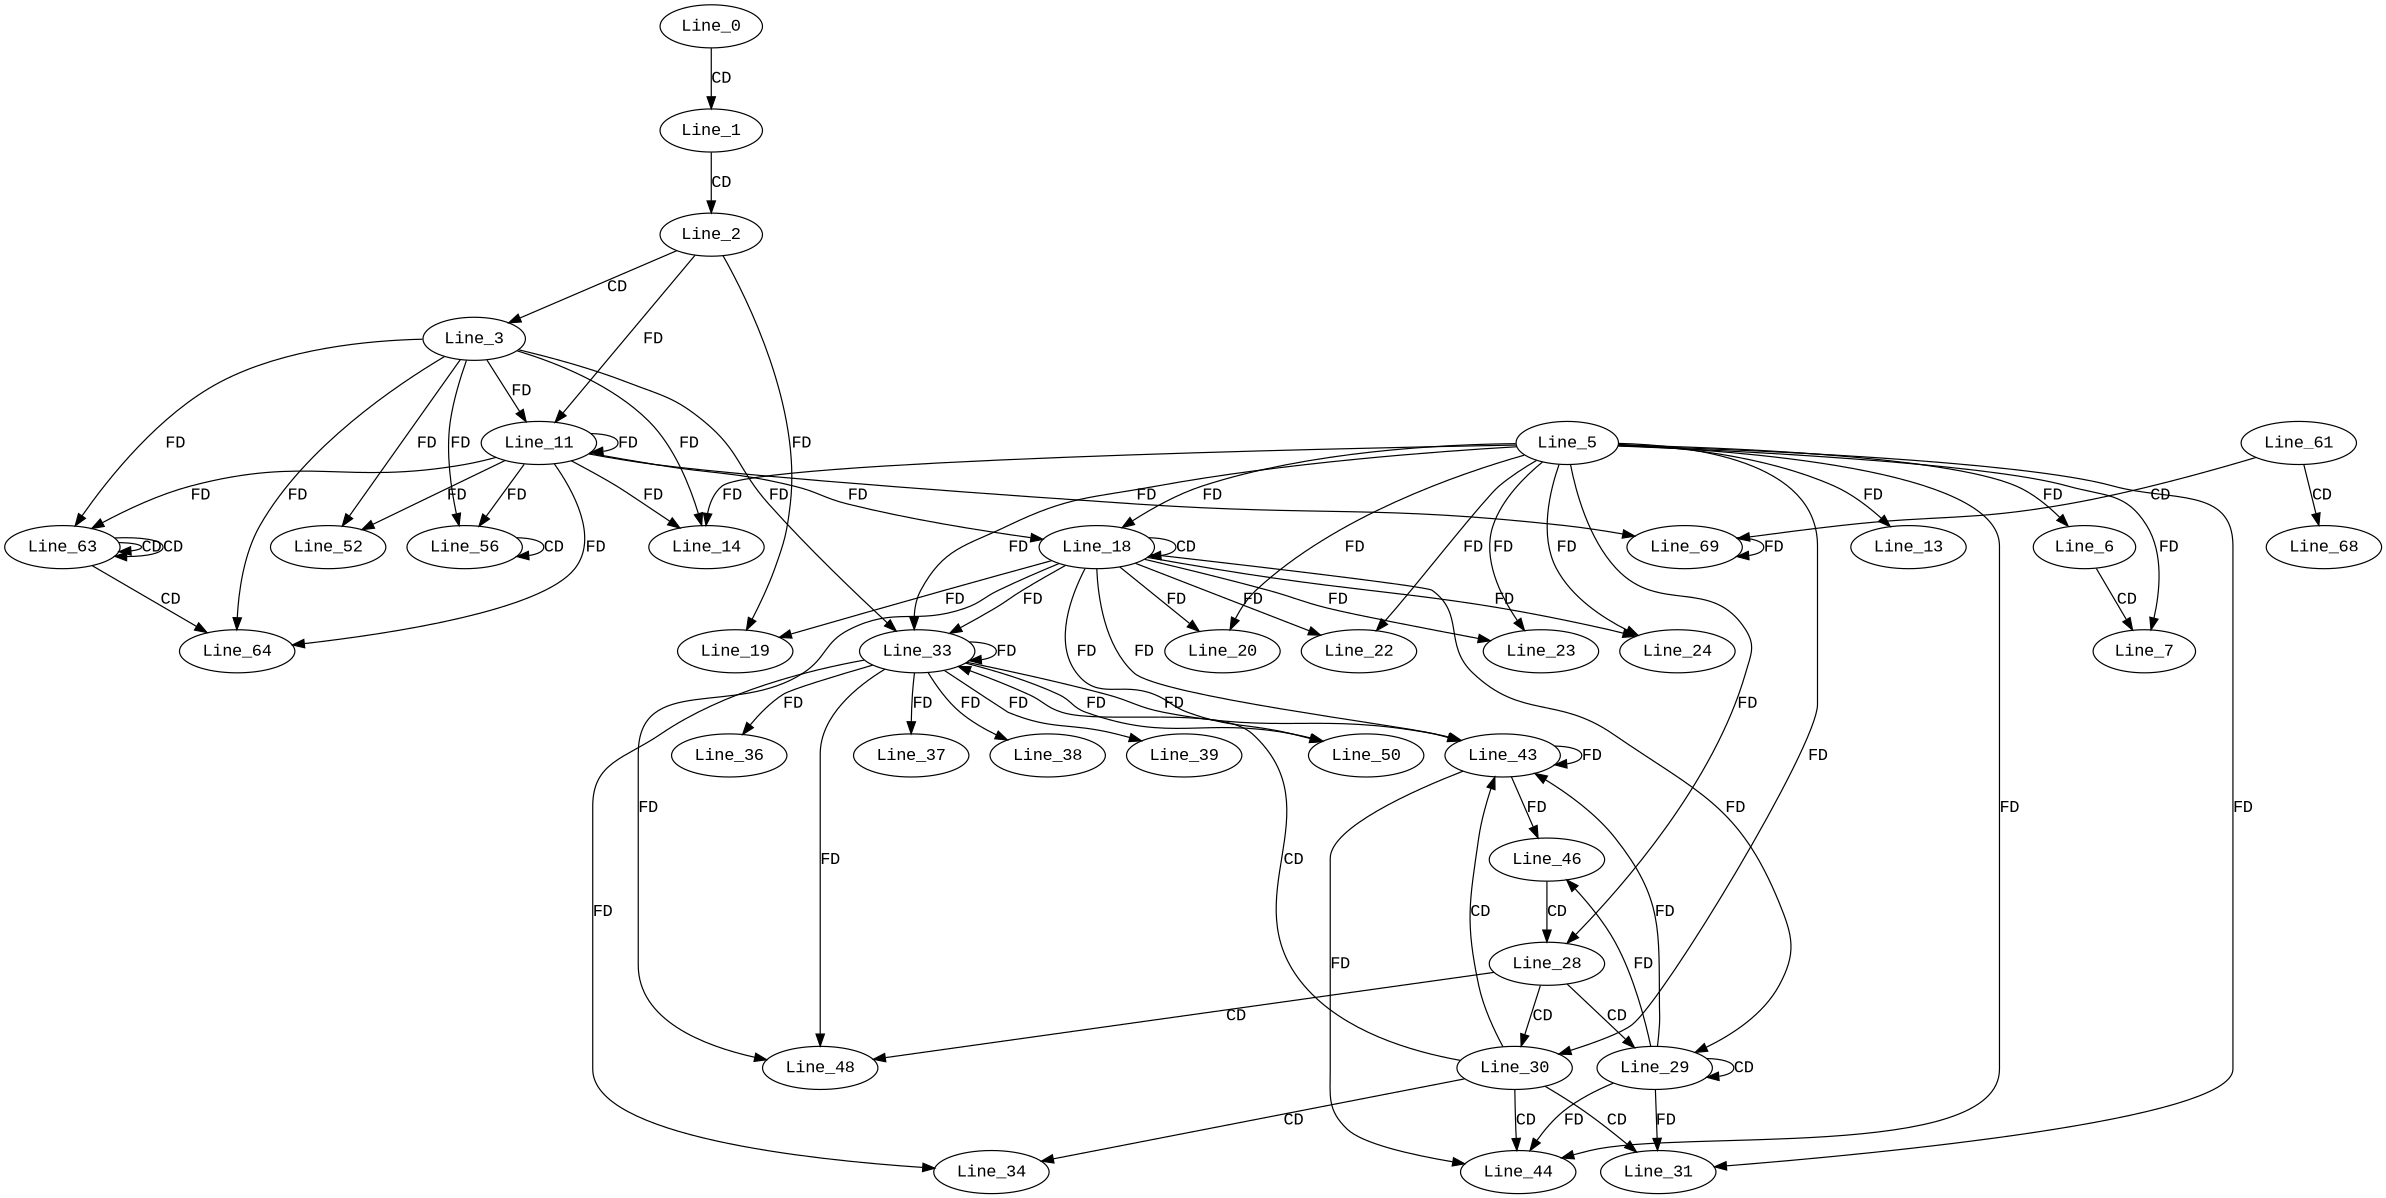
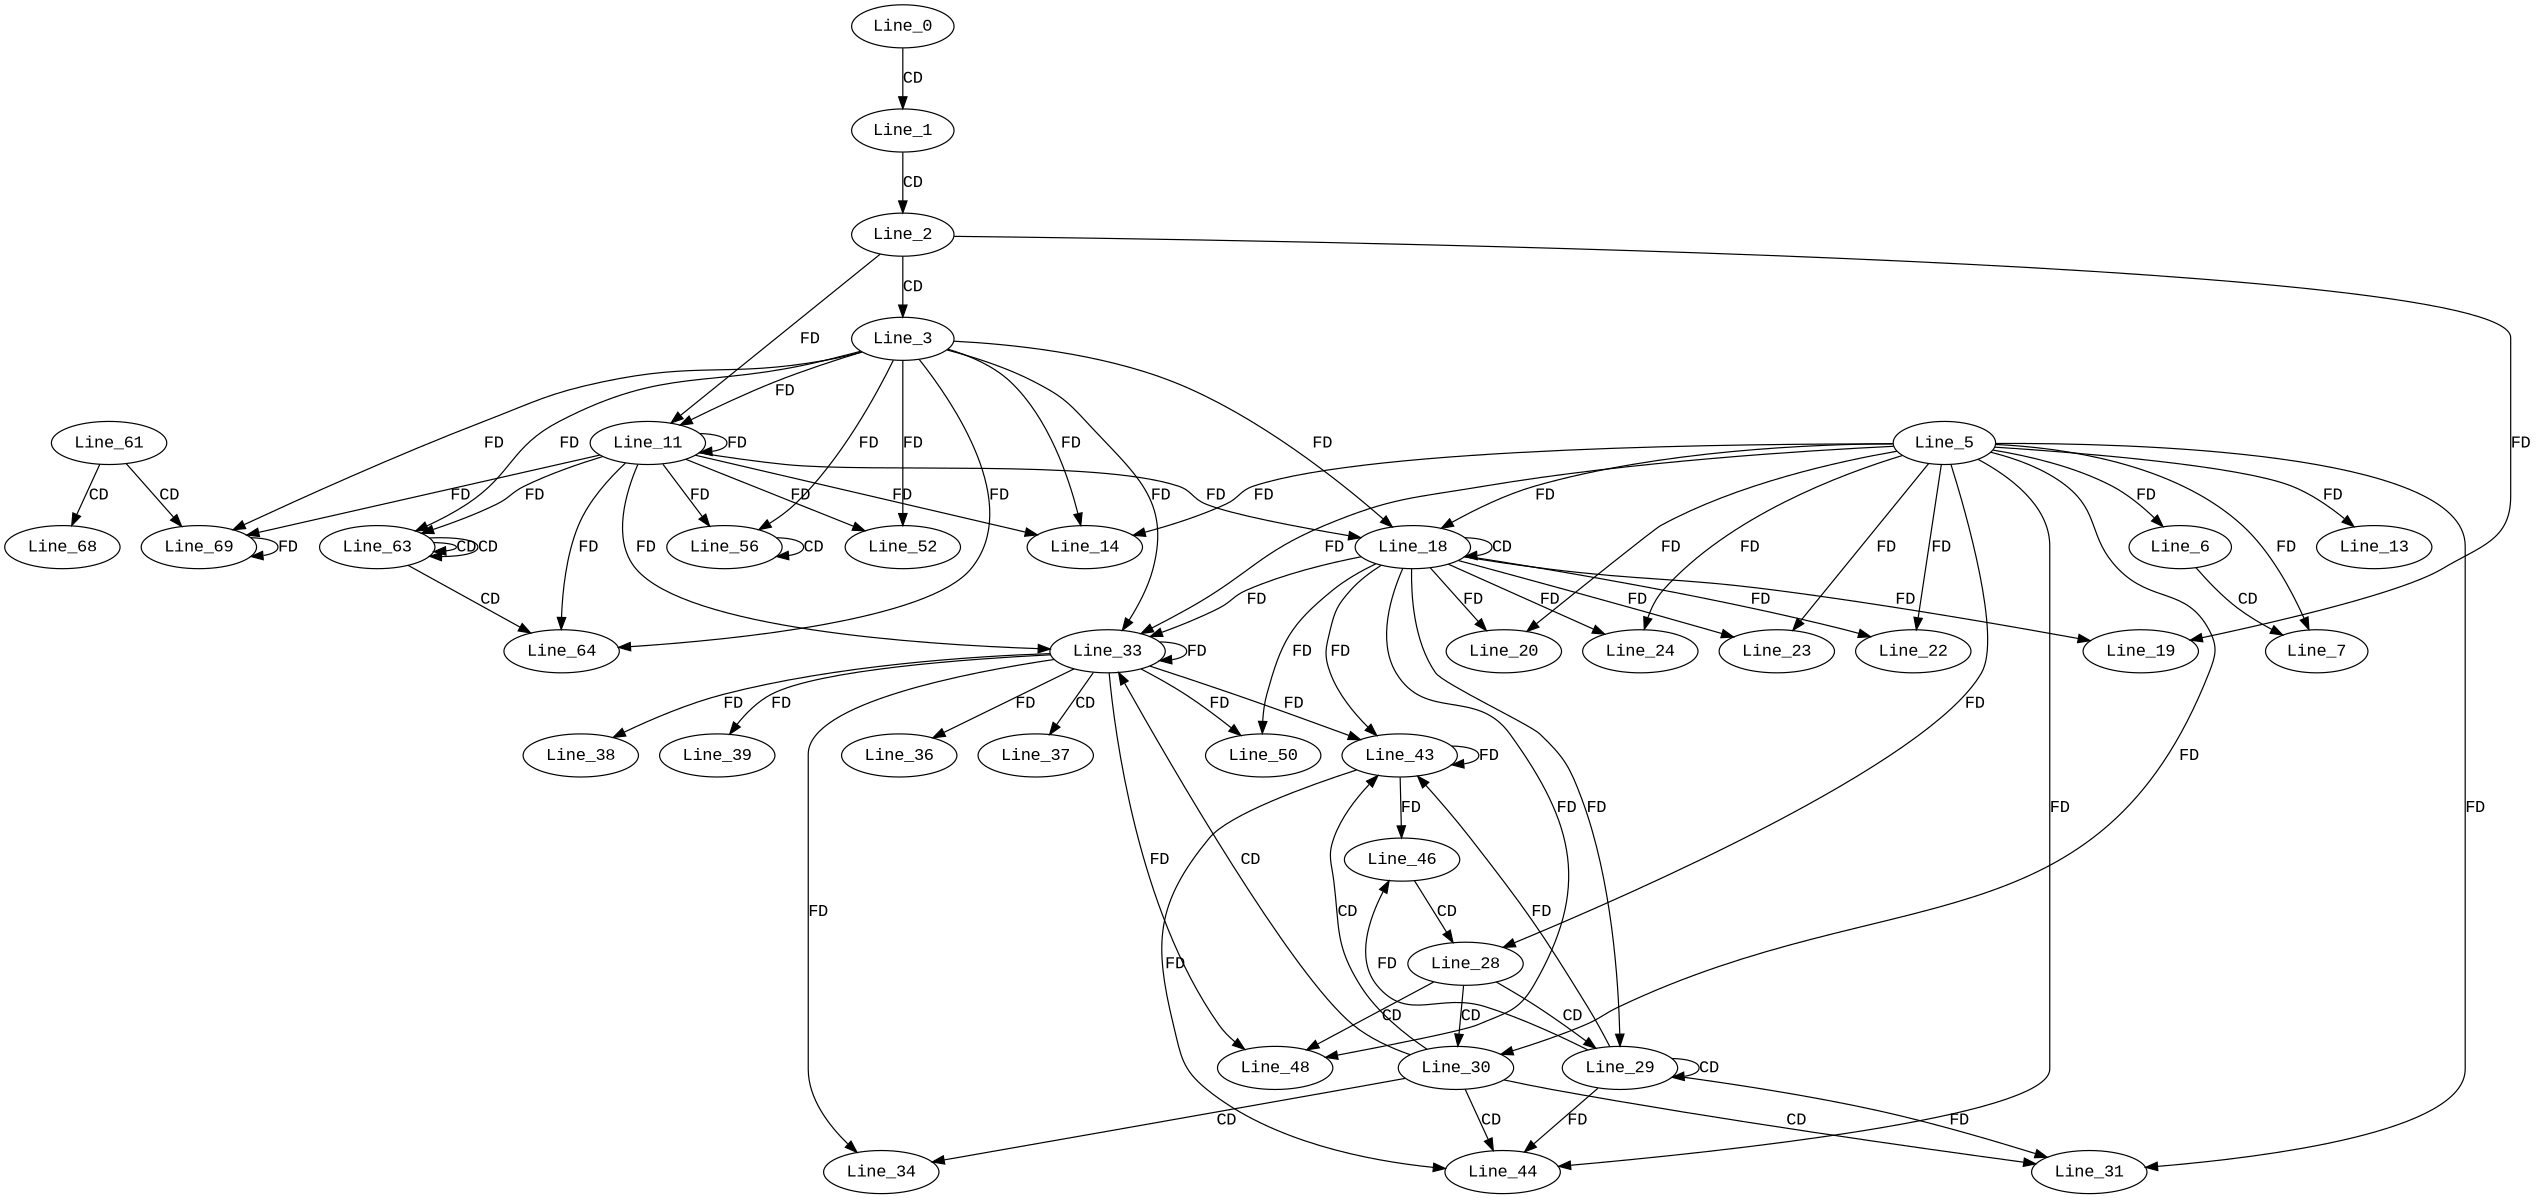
none -> (1186, 388)
none -> (542, 398)
none -> (777, 623)
(923, 703) -> (1085, 703)
